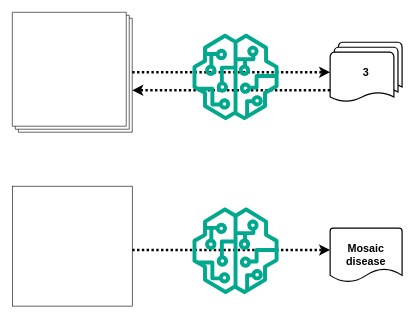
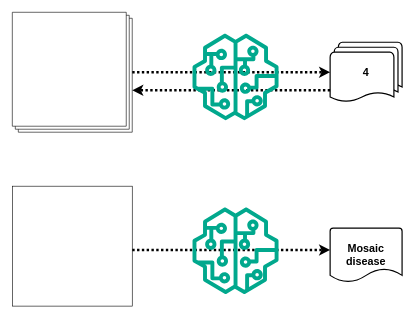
(366, 72) -> (366, 72)
